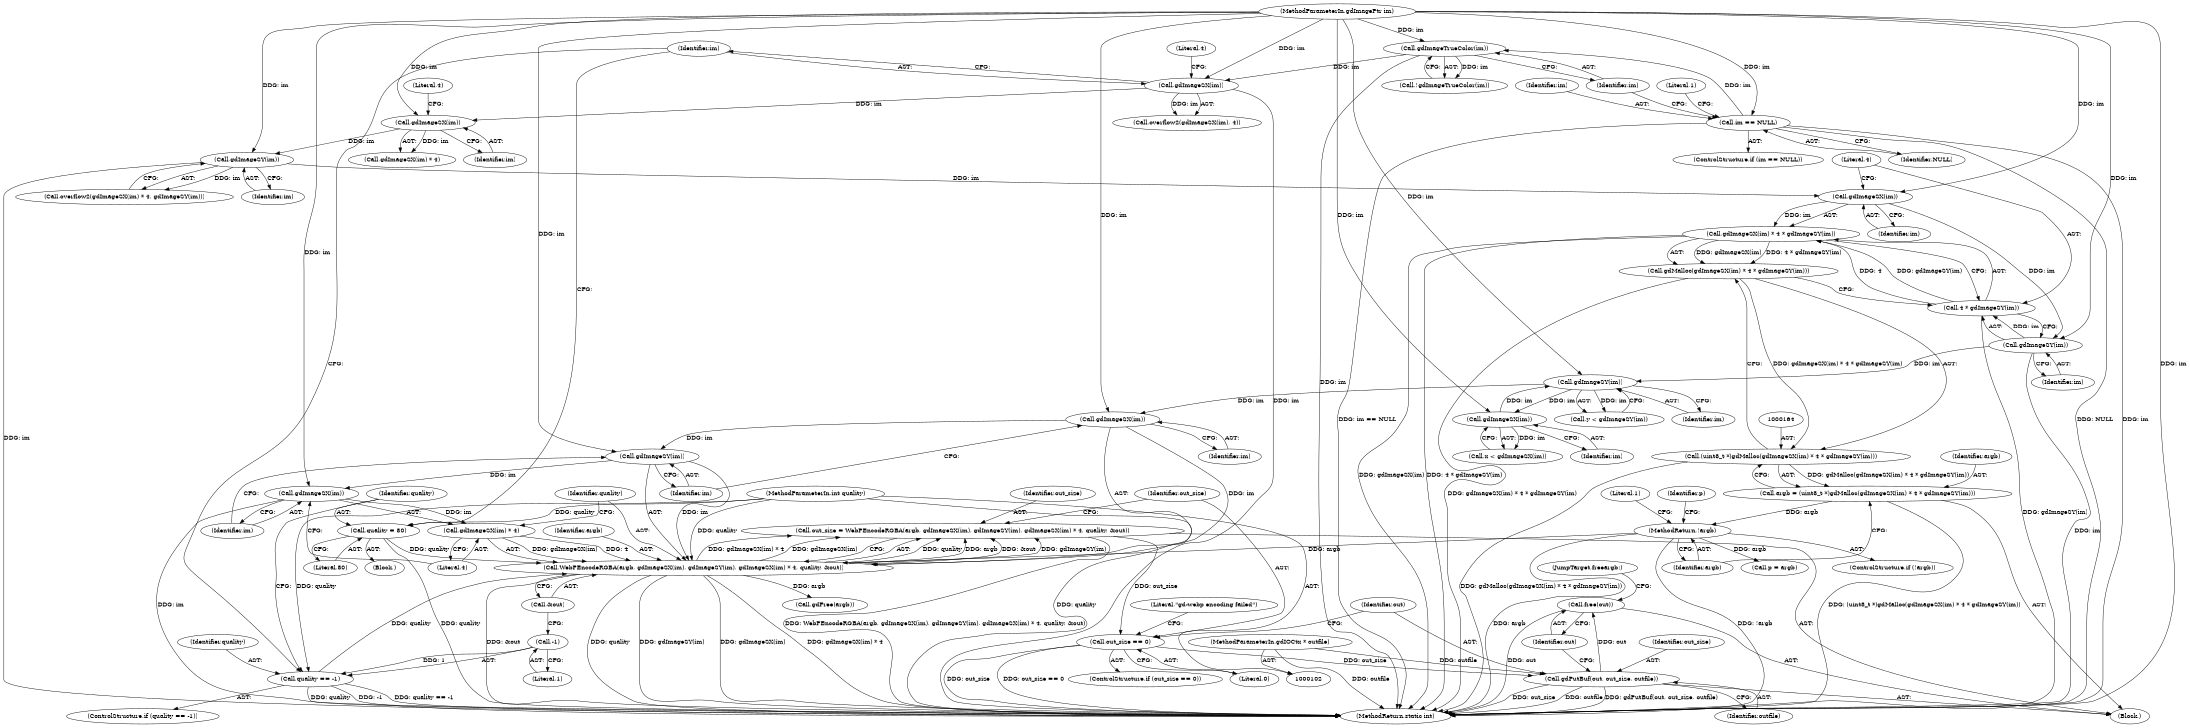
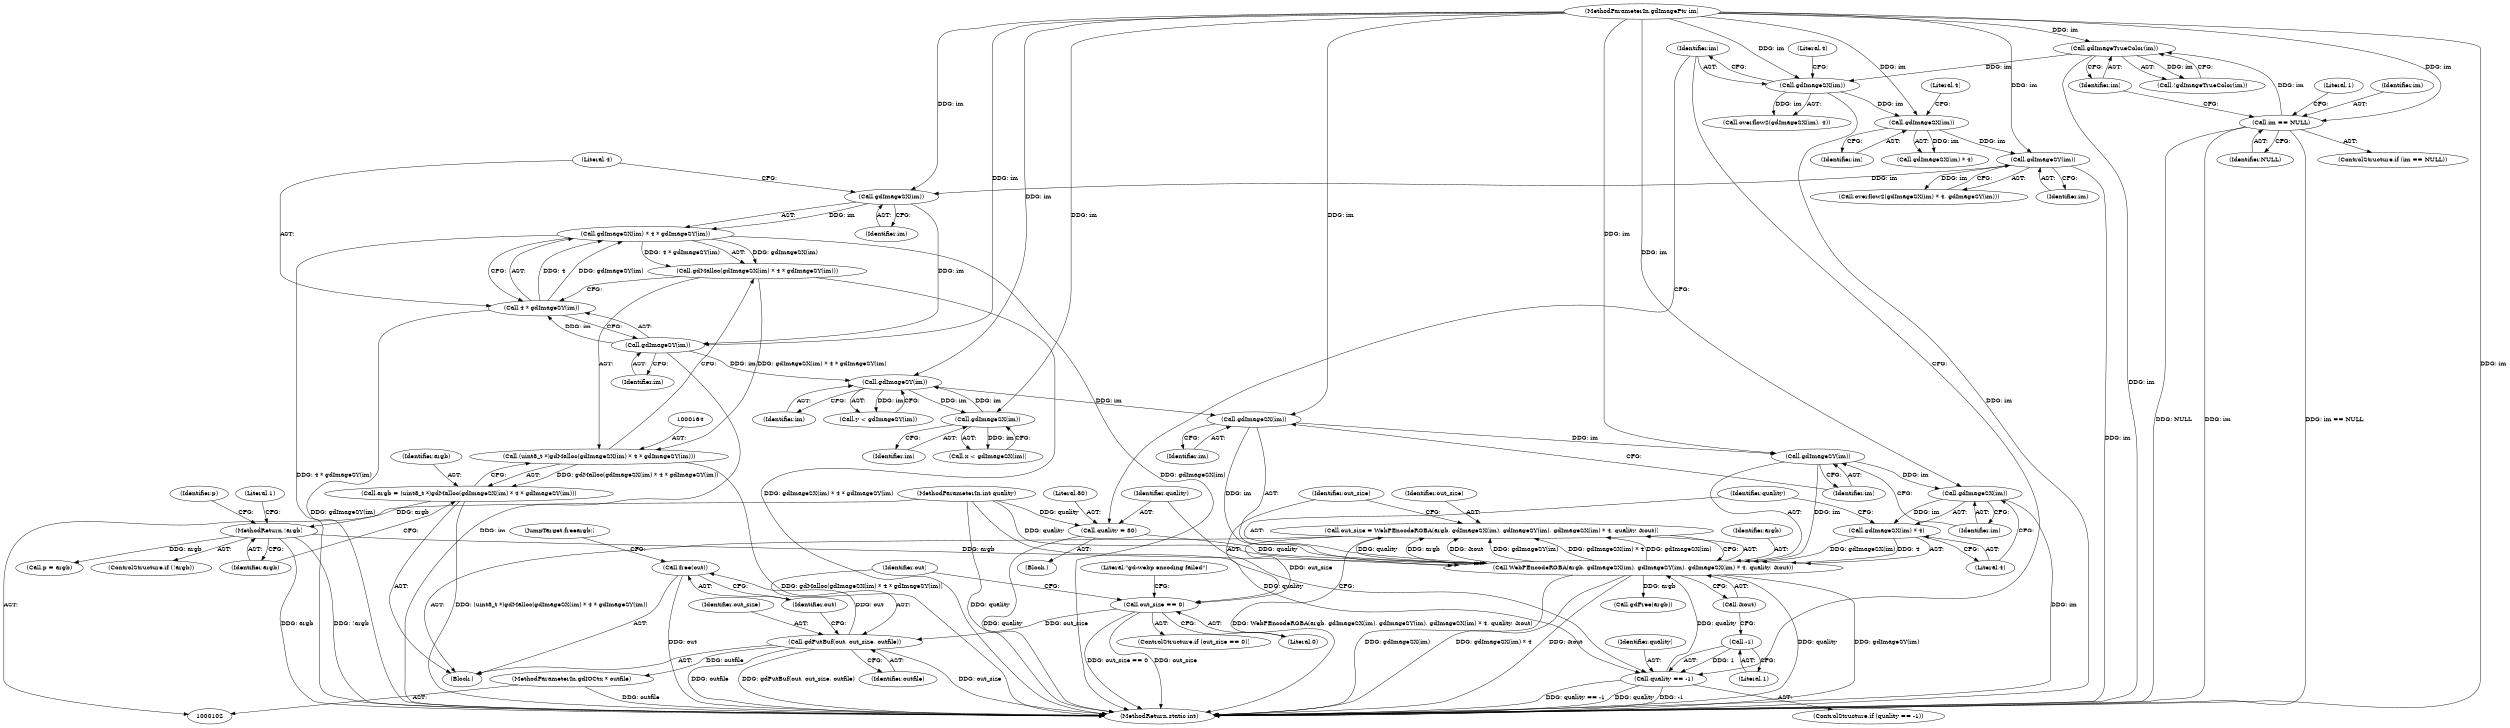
(324, 542) -> none
(1422, 662) -> (713, 655)
